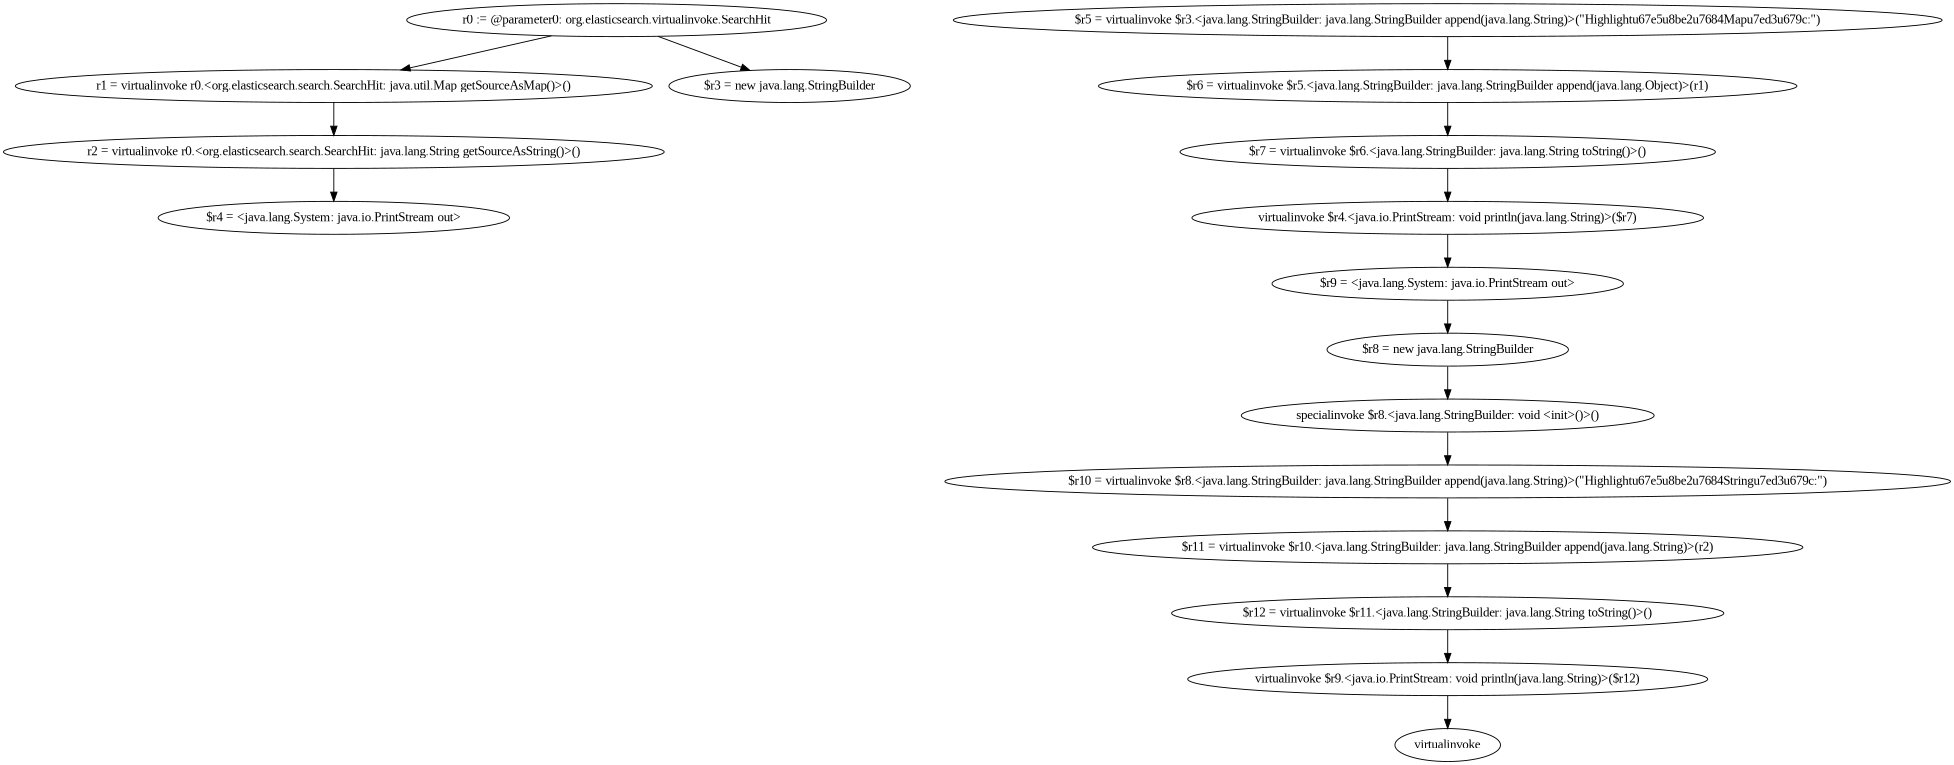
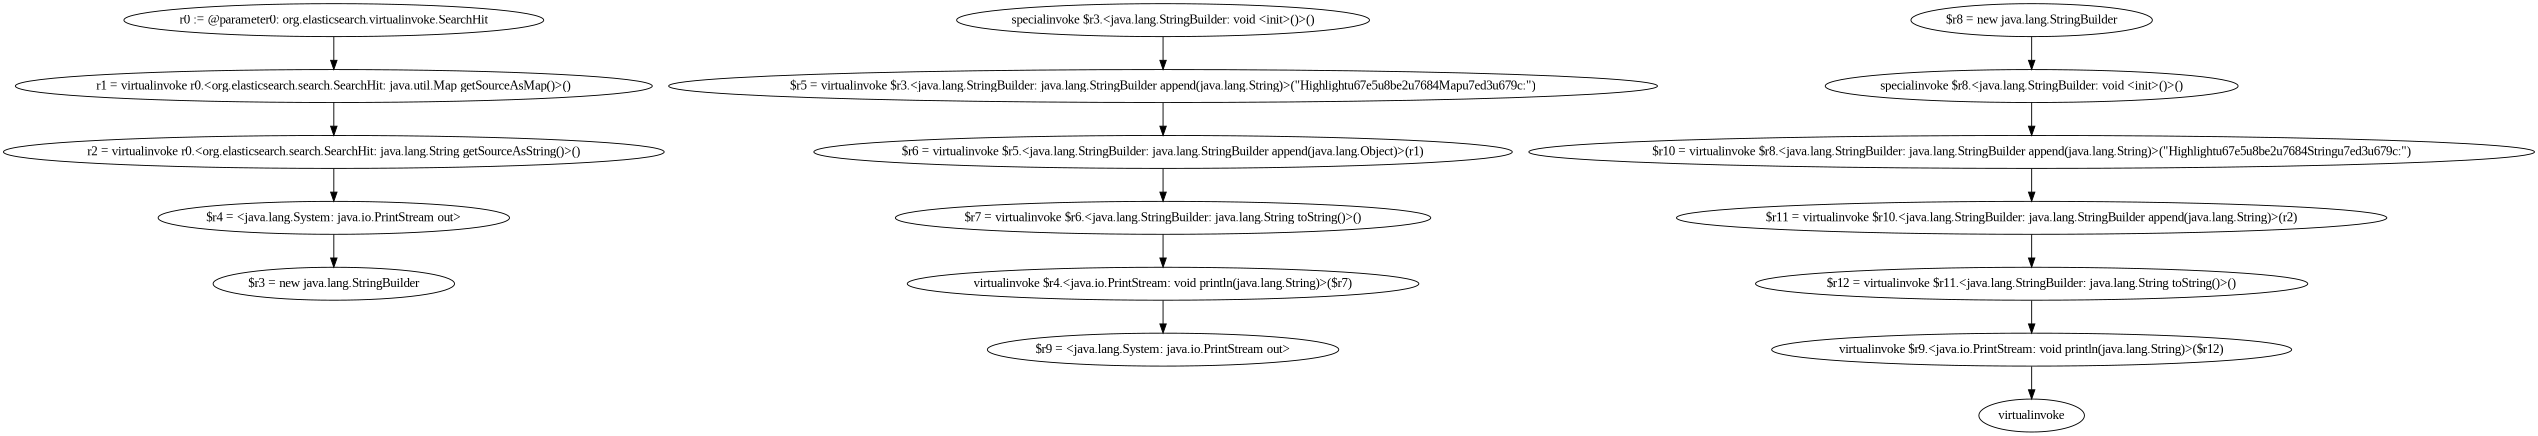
none -> (1163, 20)
(700, 52) -> (334, 246)
(1448, 312) -> none
